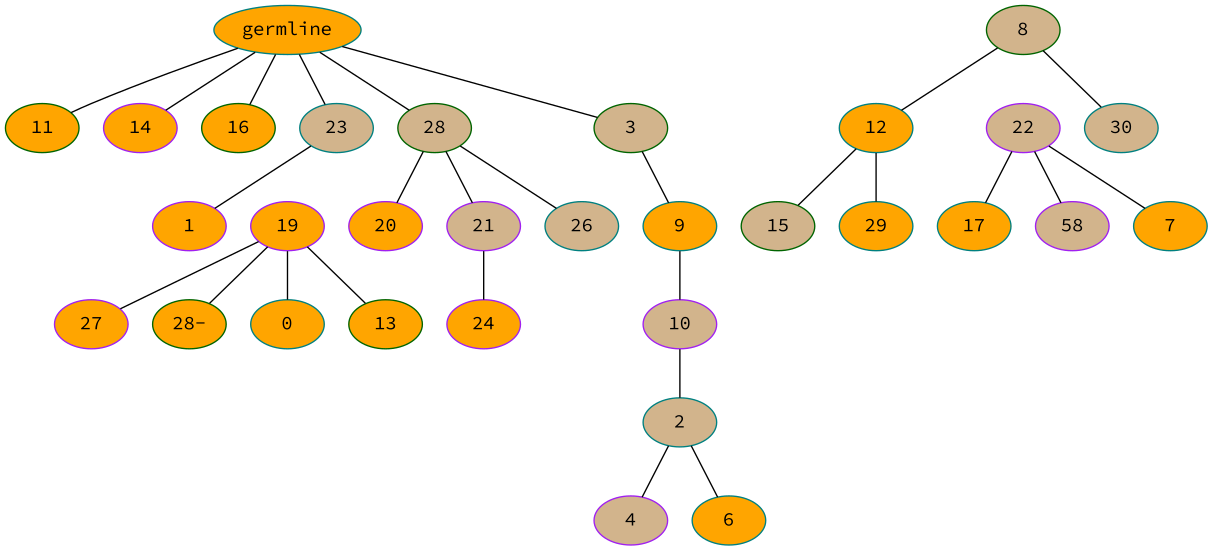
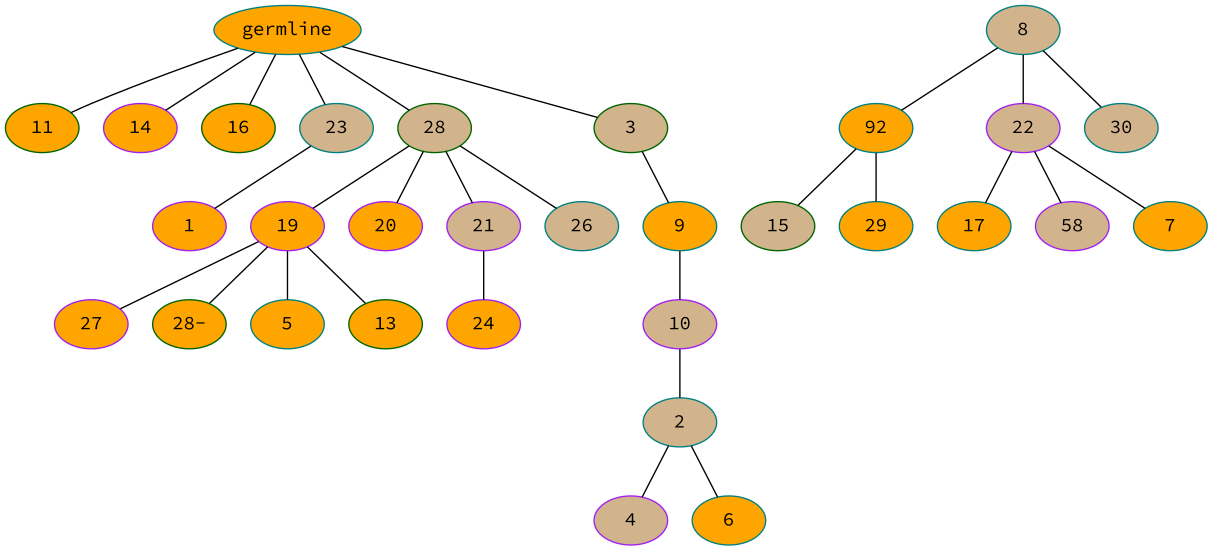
(1023, 30) -> (1023, 30)
none -> (1023, 79)
(876, 128) -> (876, 128)
none -> (361, 177)
(287, 324) -> (287, 324)
